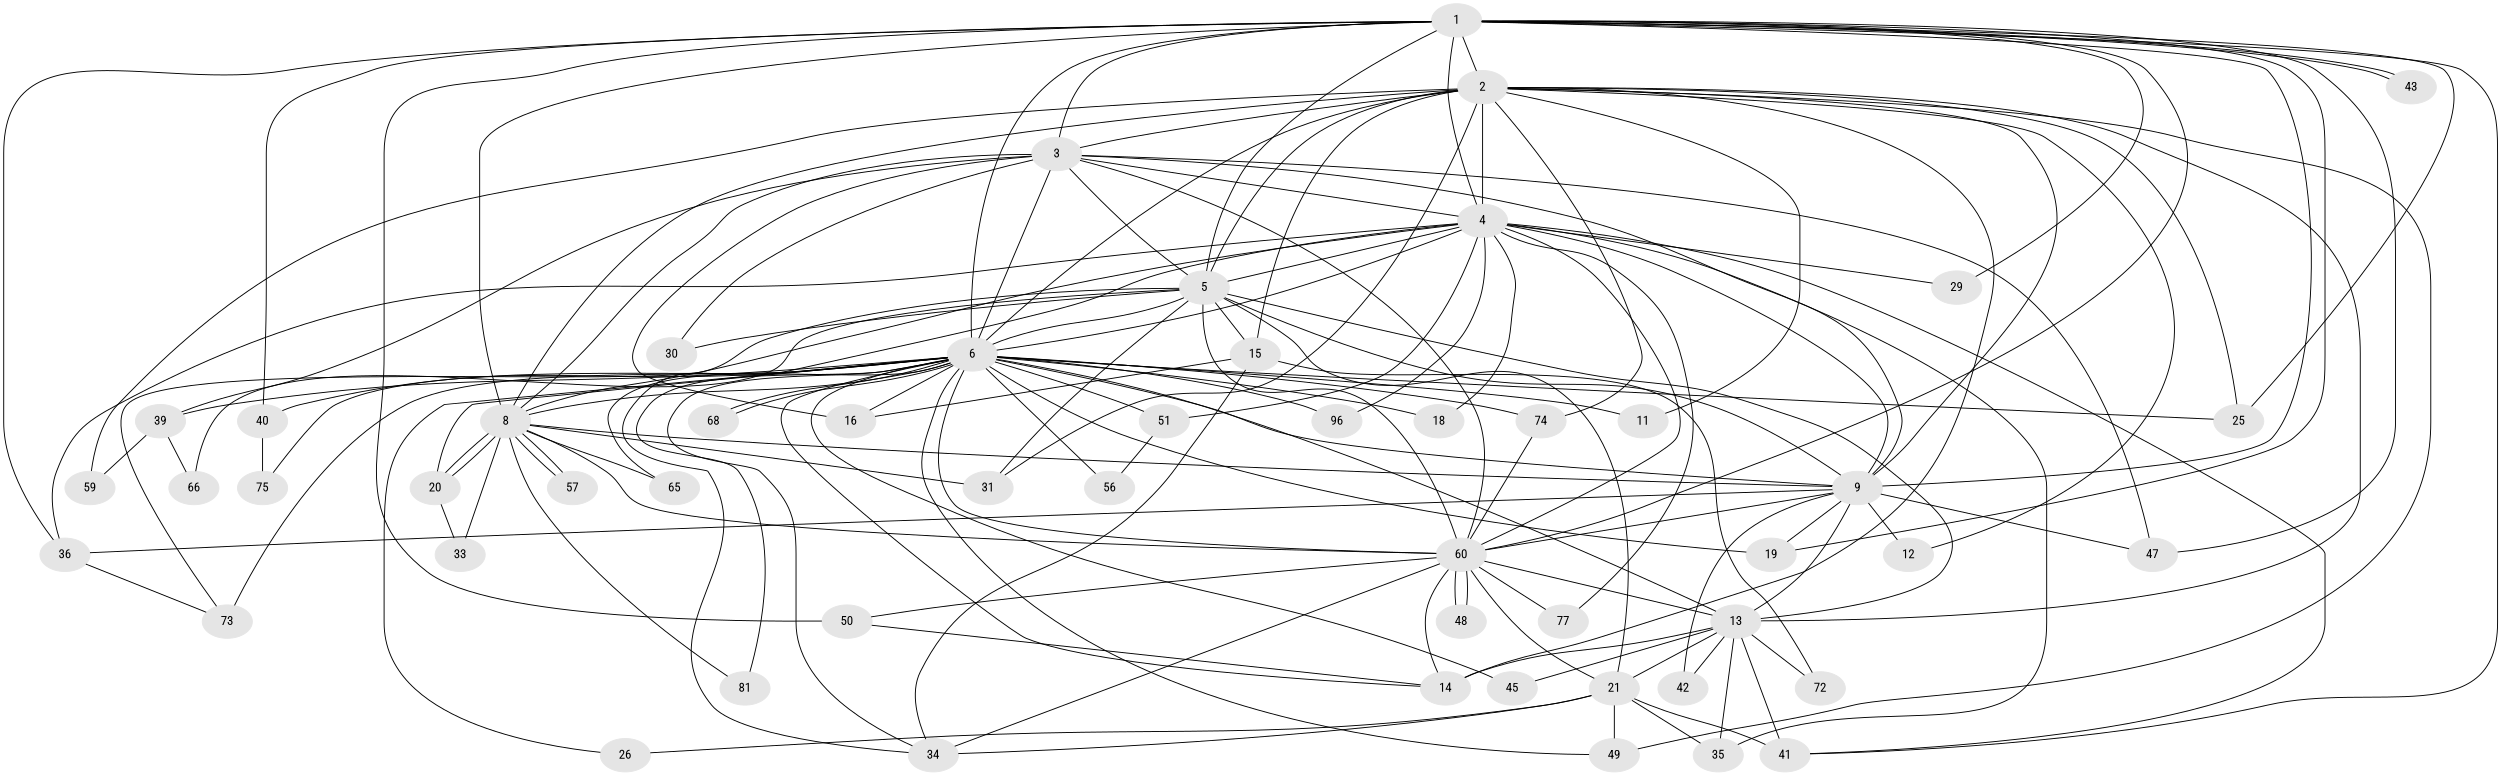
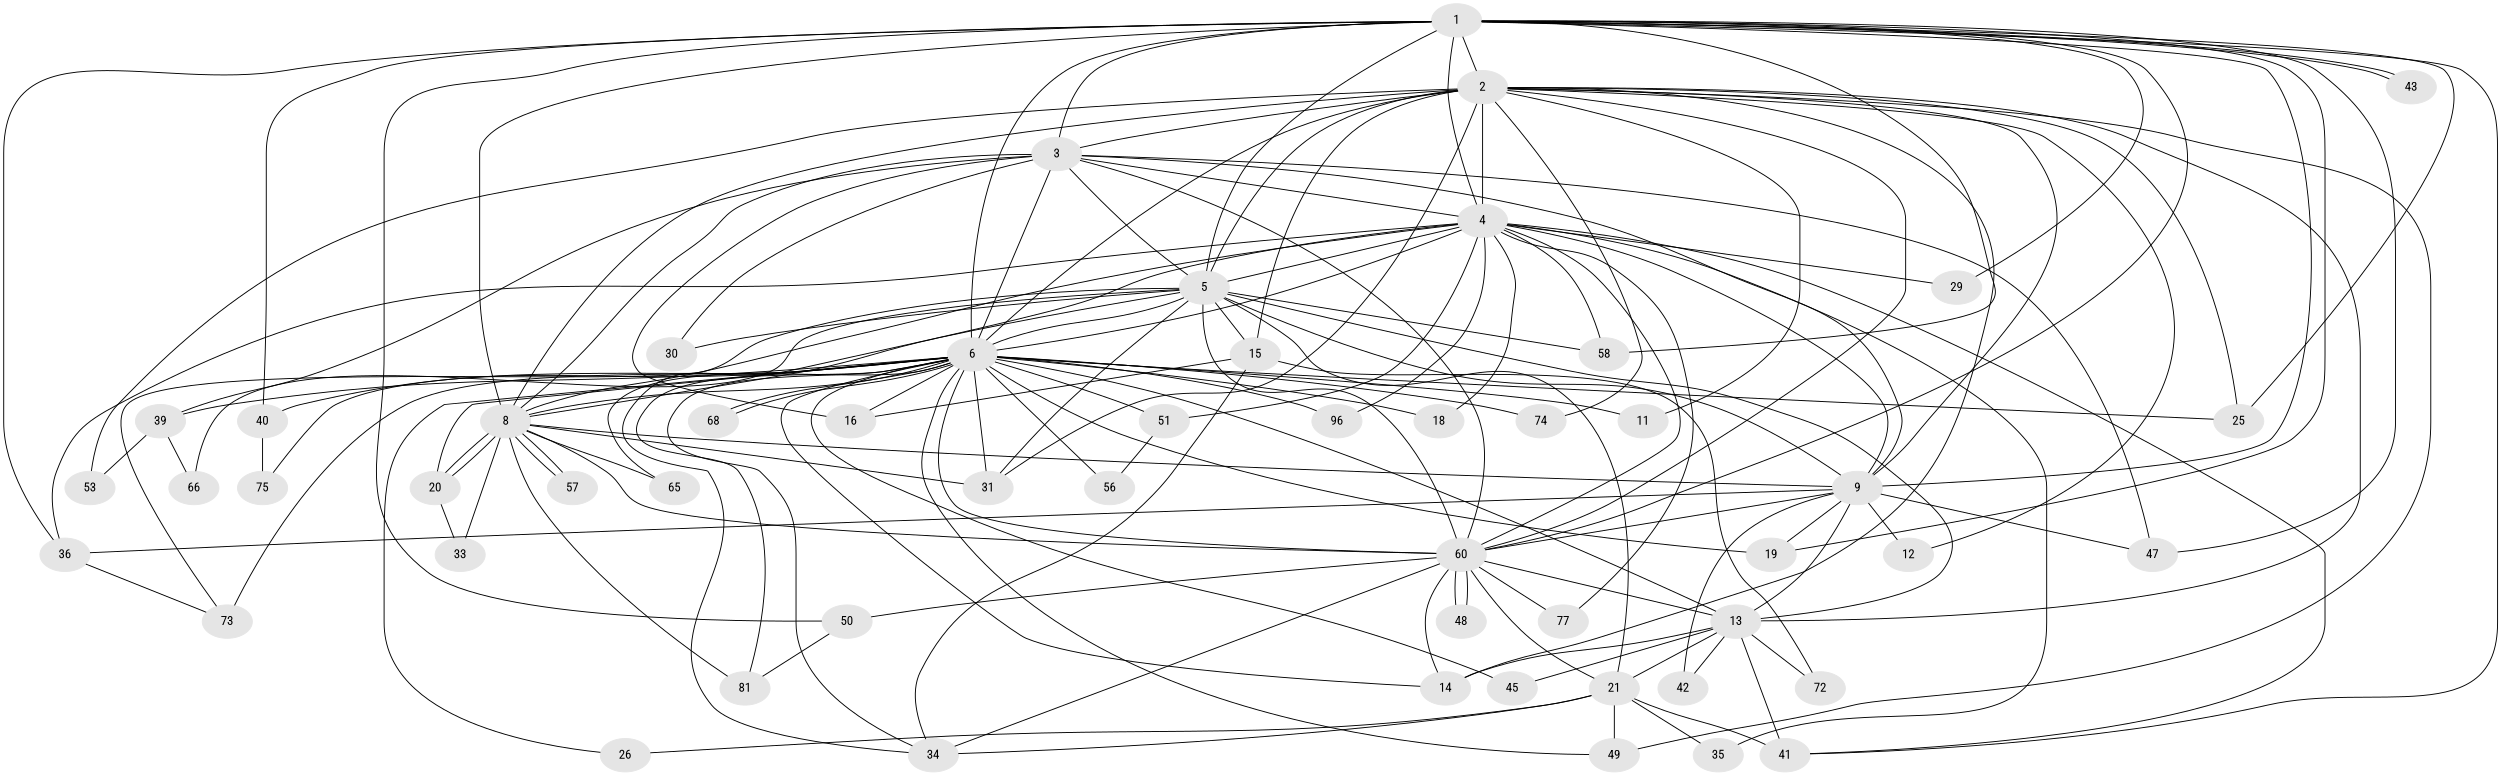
none -> (1604, 354)
none -> (856, 359)
(1388, 450) -> (980, 421)
(90, 488) -> (90, 488)
(1501, 488) -> (1906, 288)
(1146, 655) -> (796, 655)
(1727, 688) -> none
